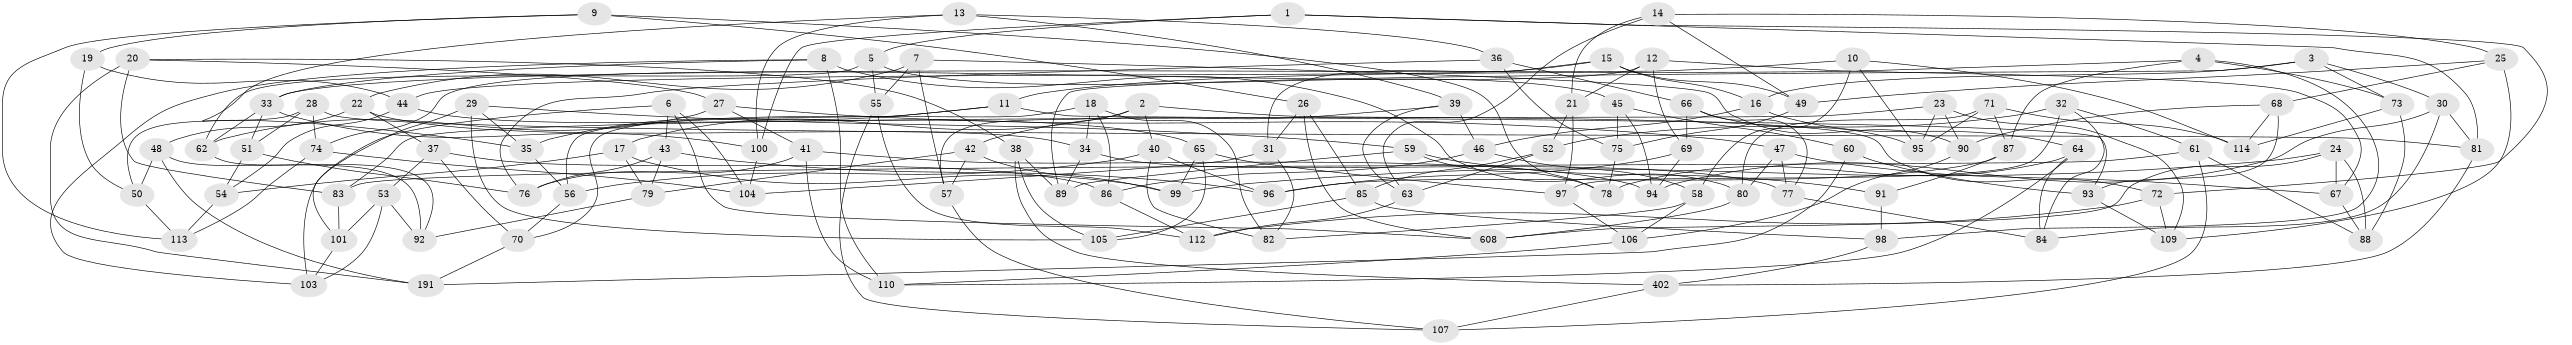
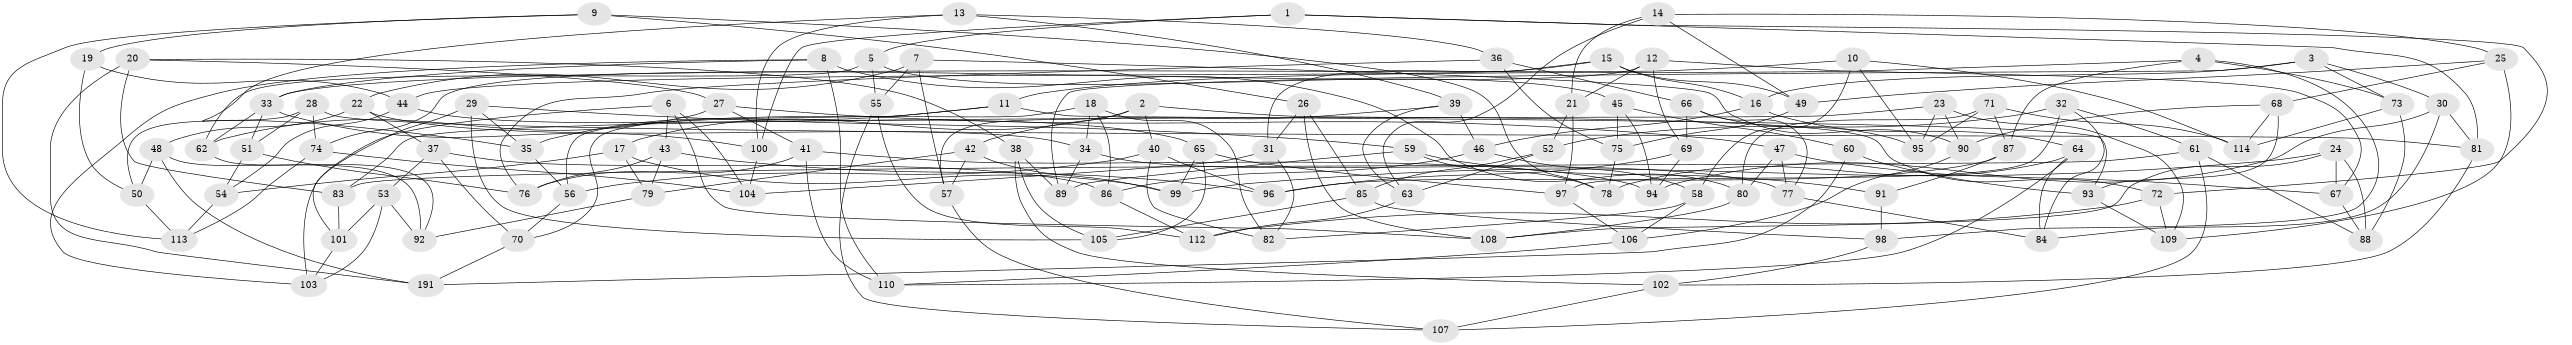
(1489, 240) -> (1489, 240)
(1661, 286) -> (1661, 286)
